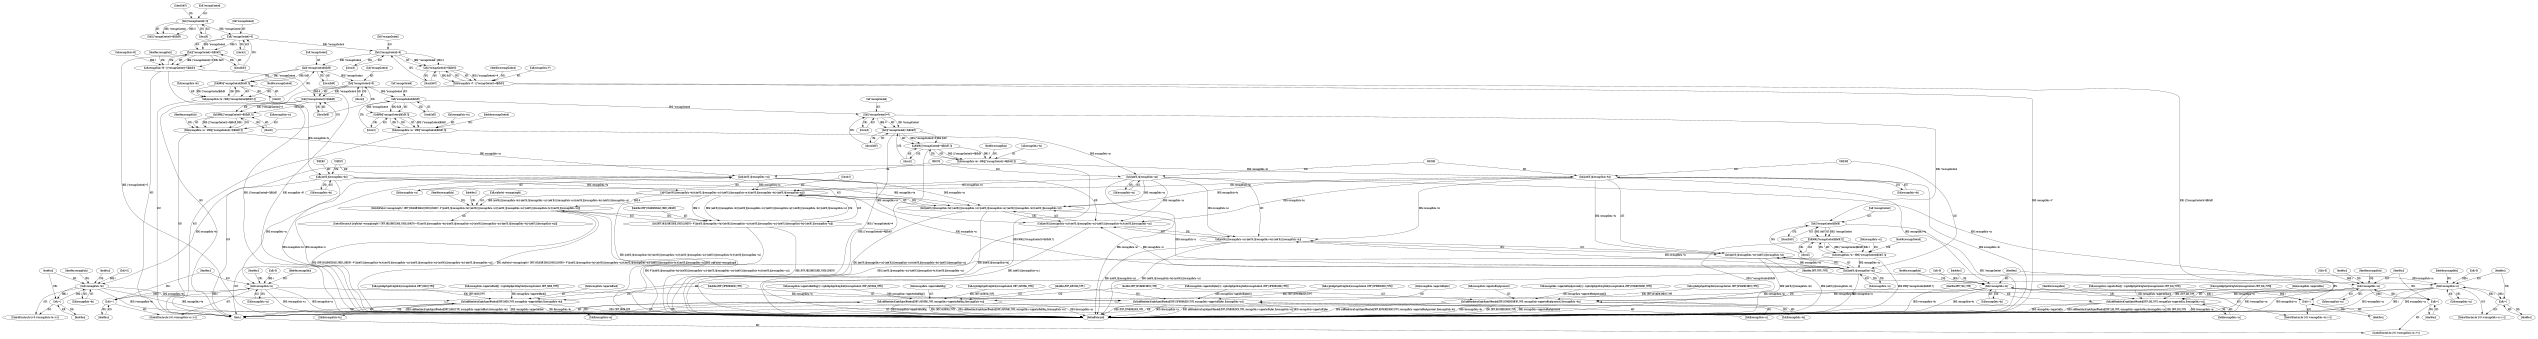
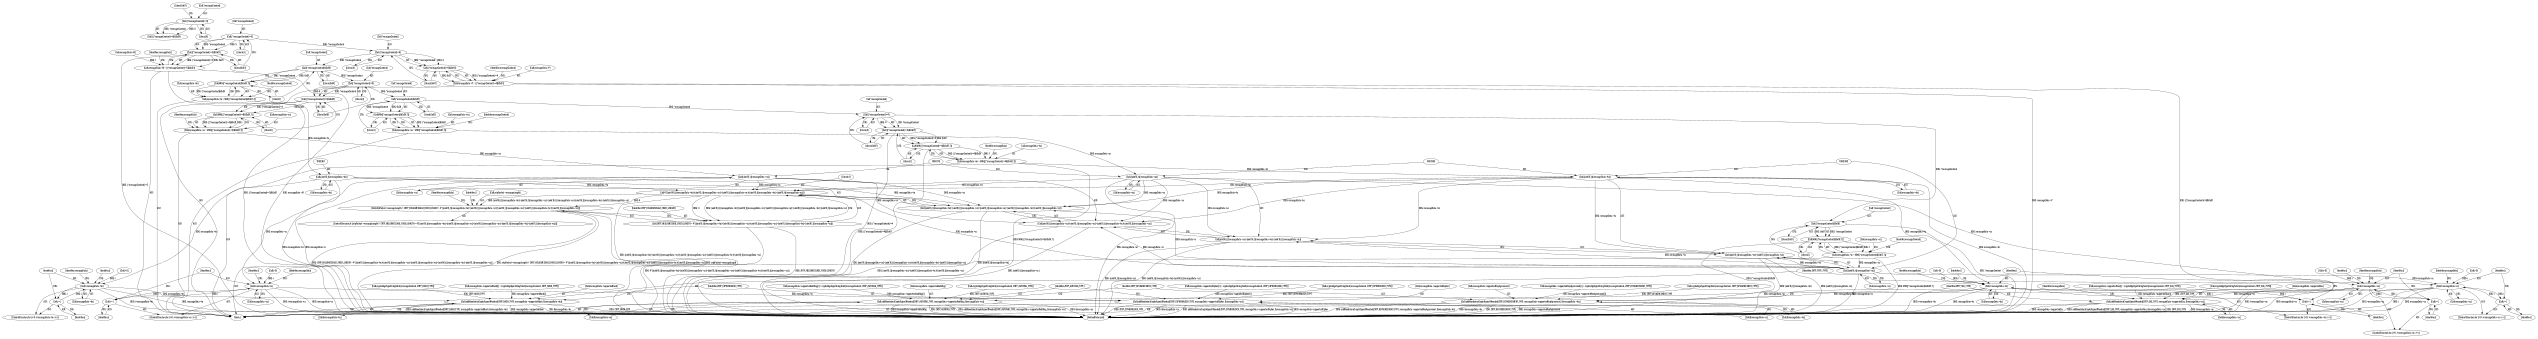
(216, 29) -> none
(339, 162) -> none
(1303, 330) -> (2386, 307)
